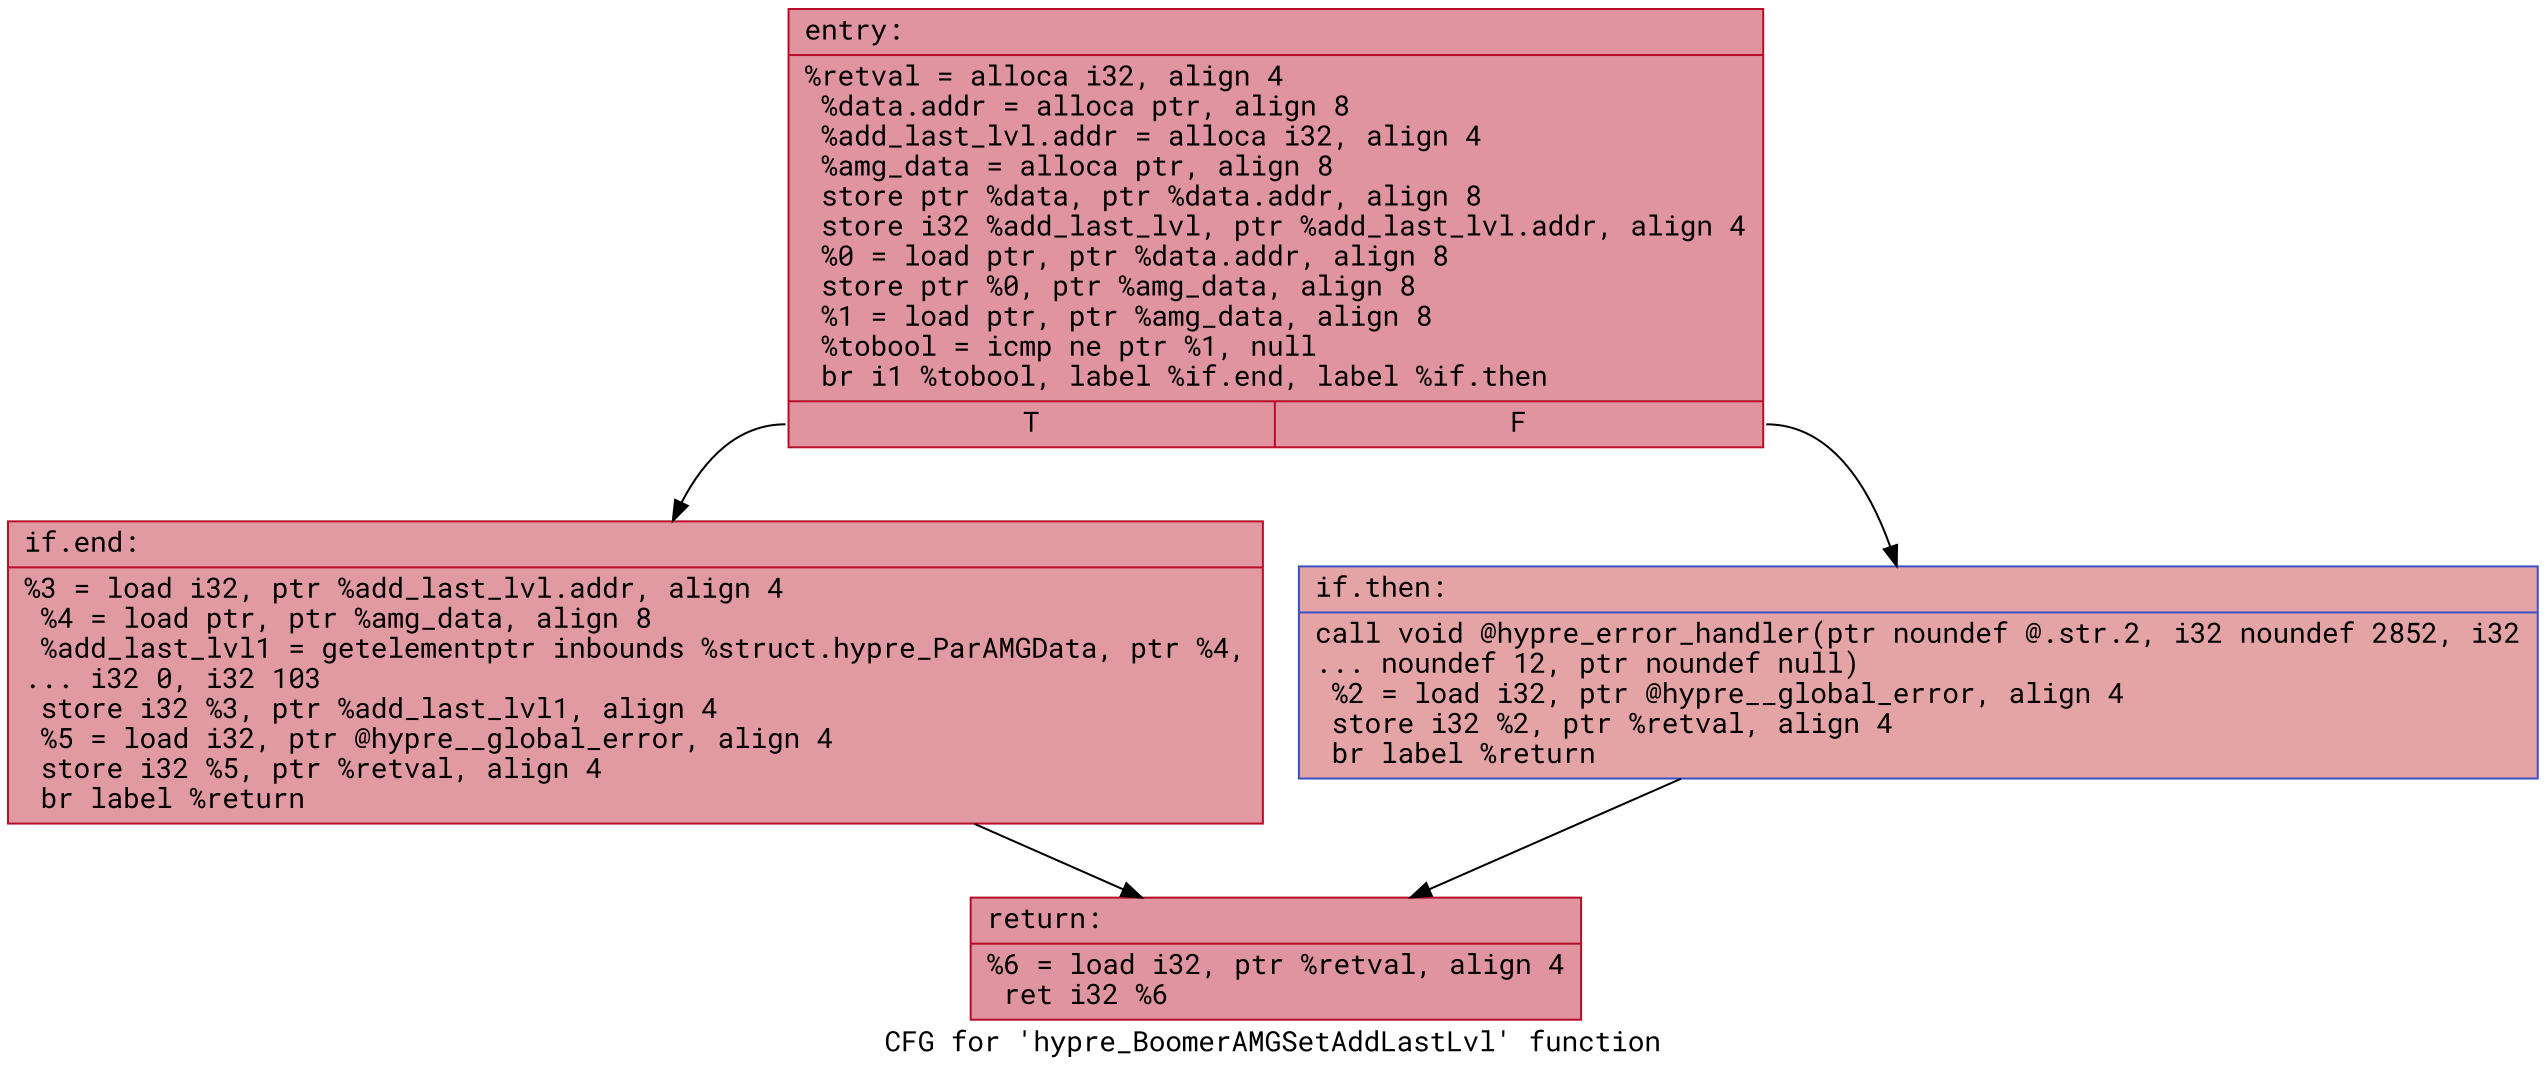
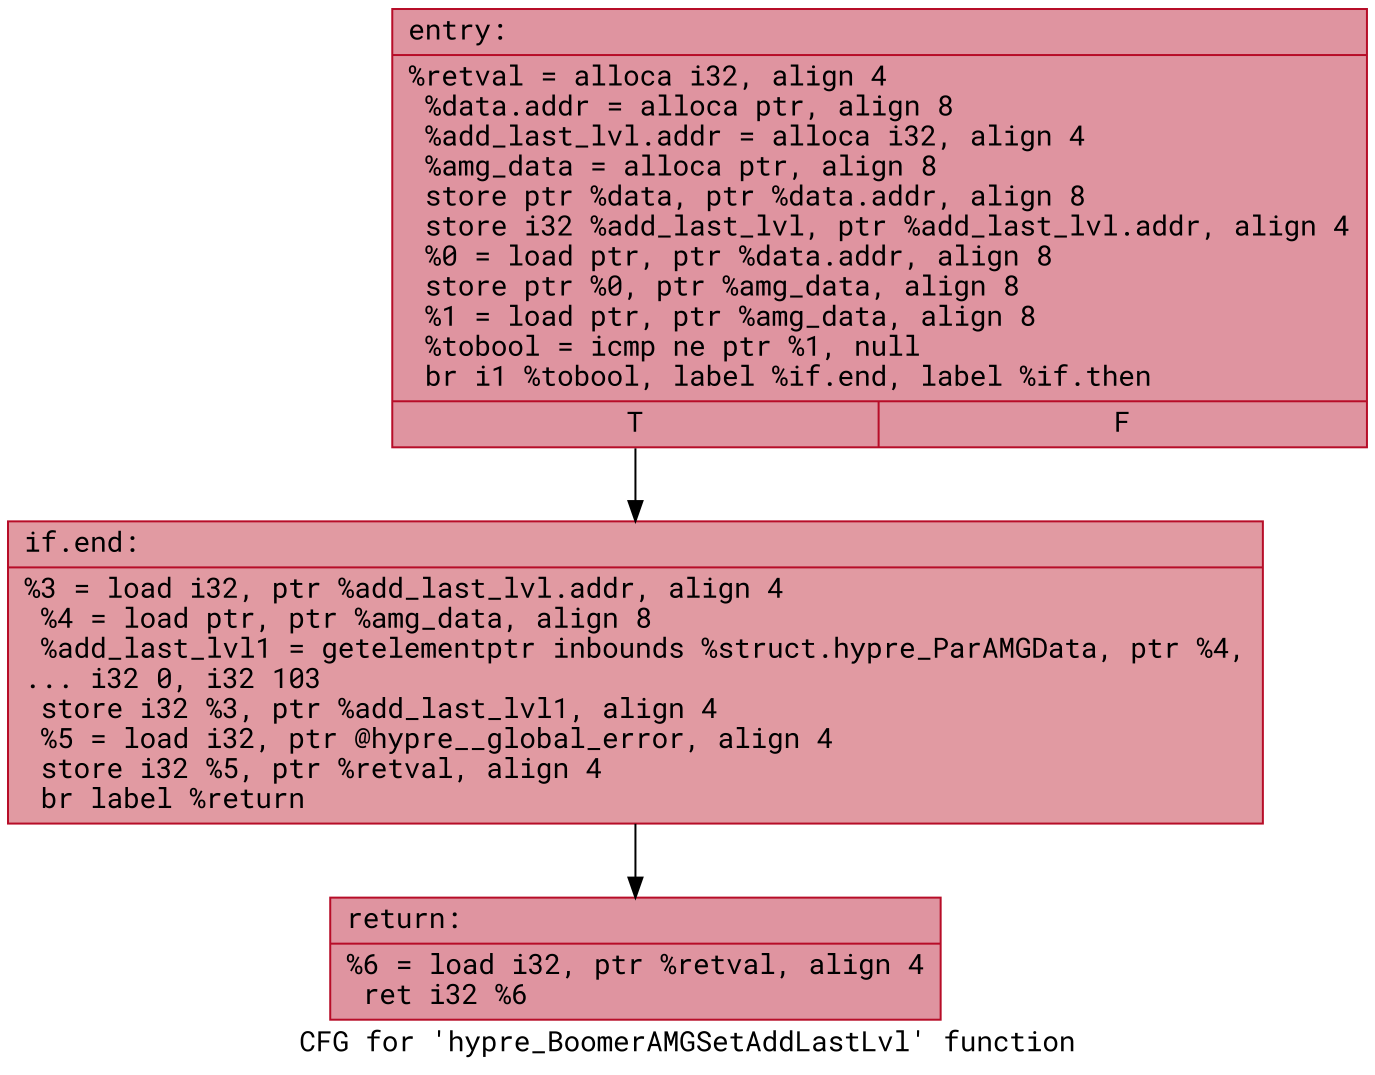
(1918, 672) -> none
